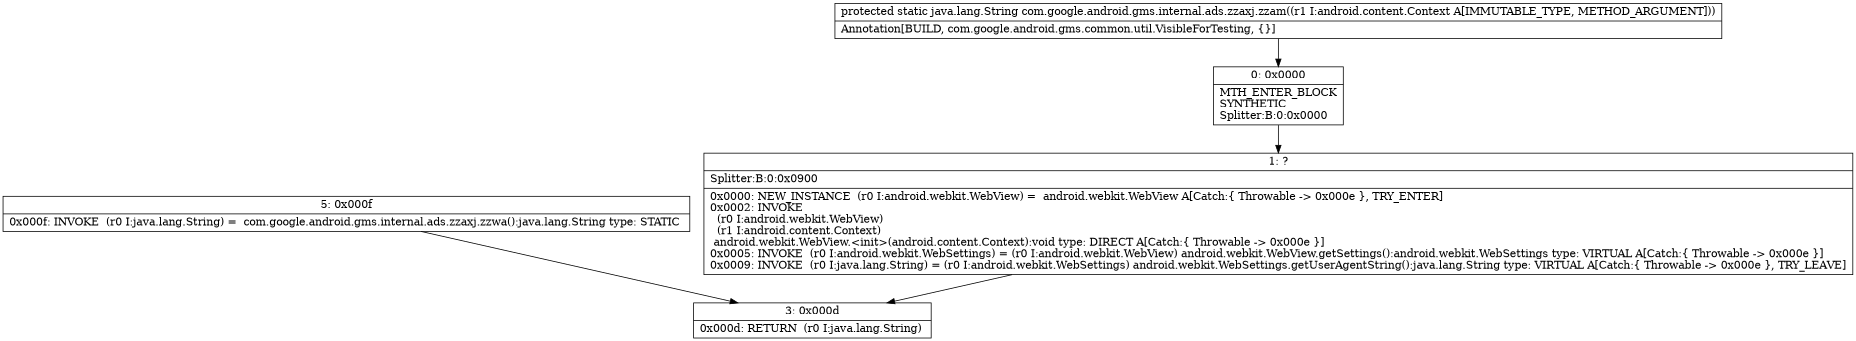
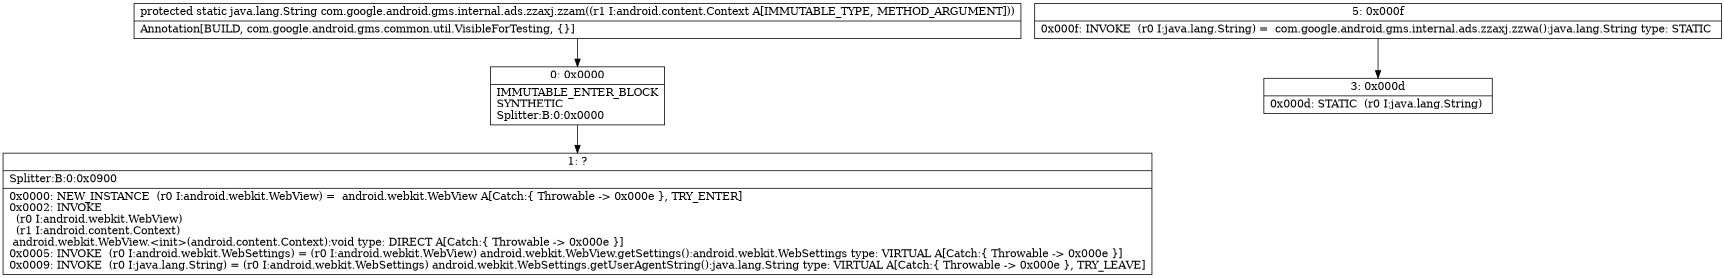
(1278, 93) -> (578, 93)
(953, 288) -> none
(812, 329) -> (1378, 104)
